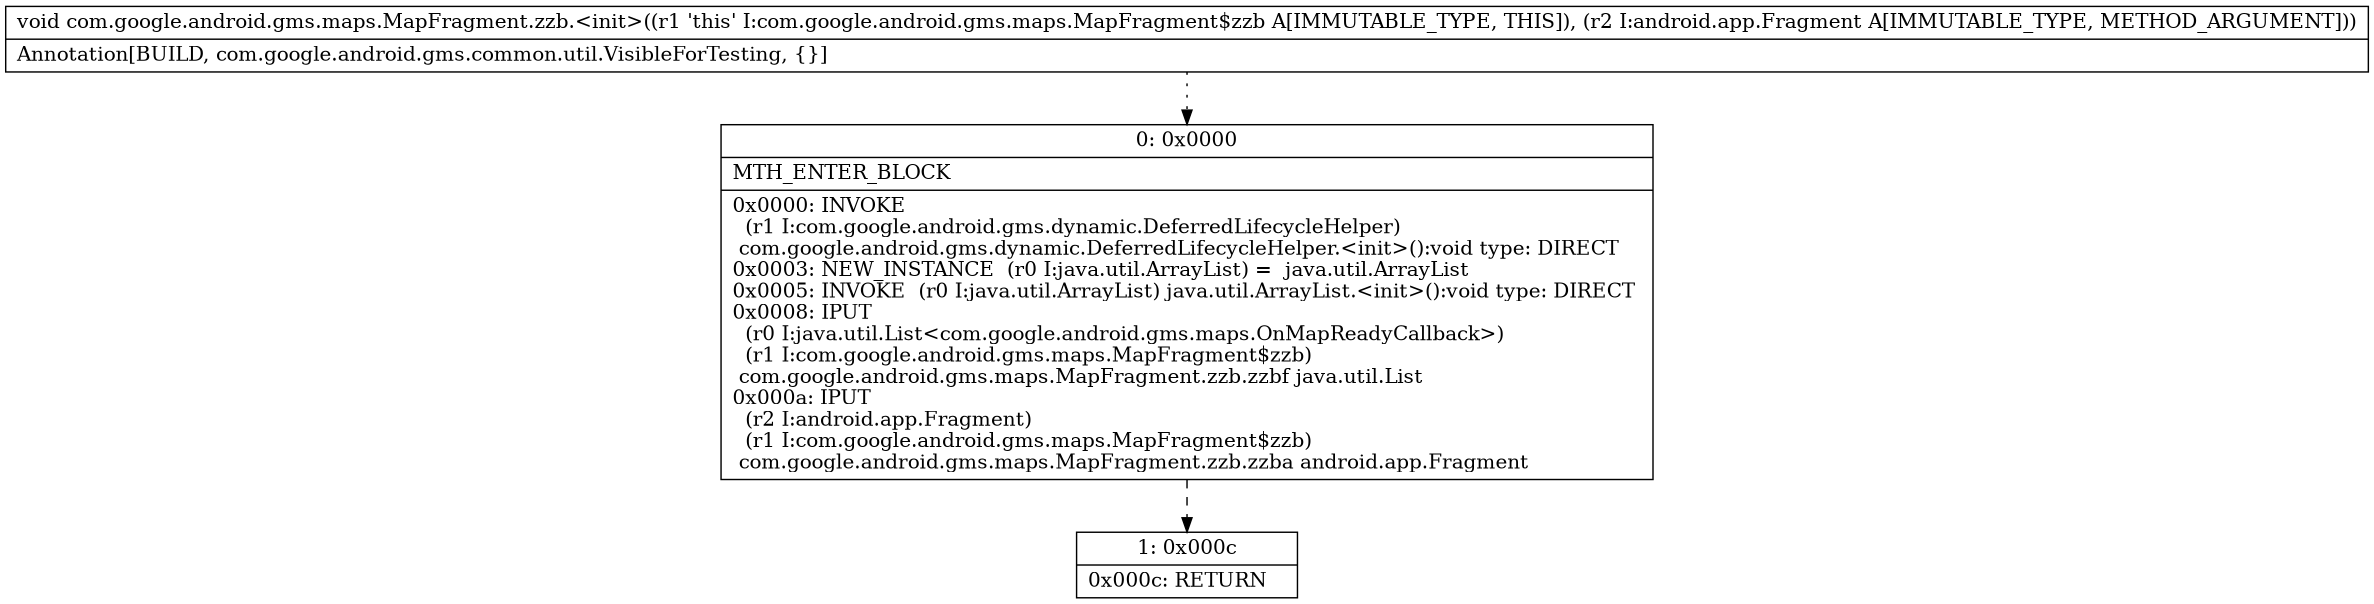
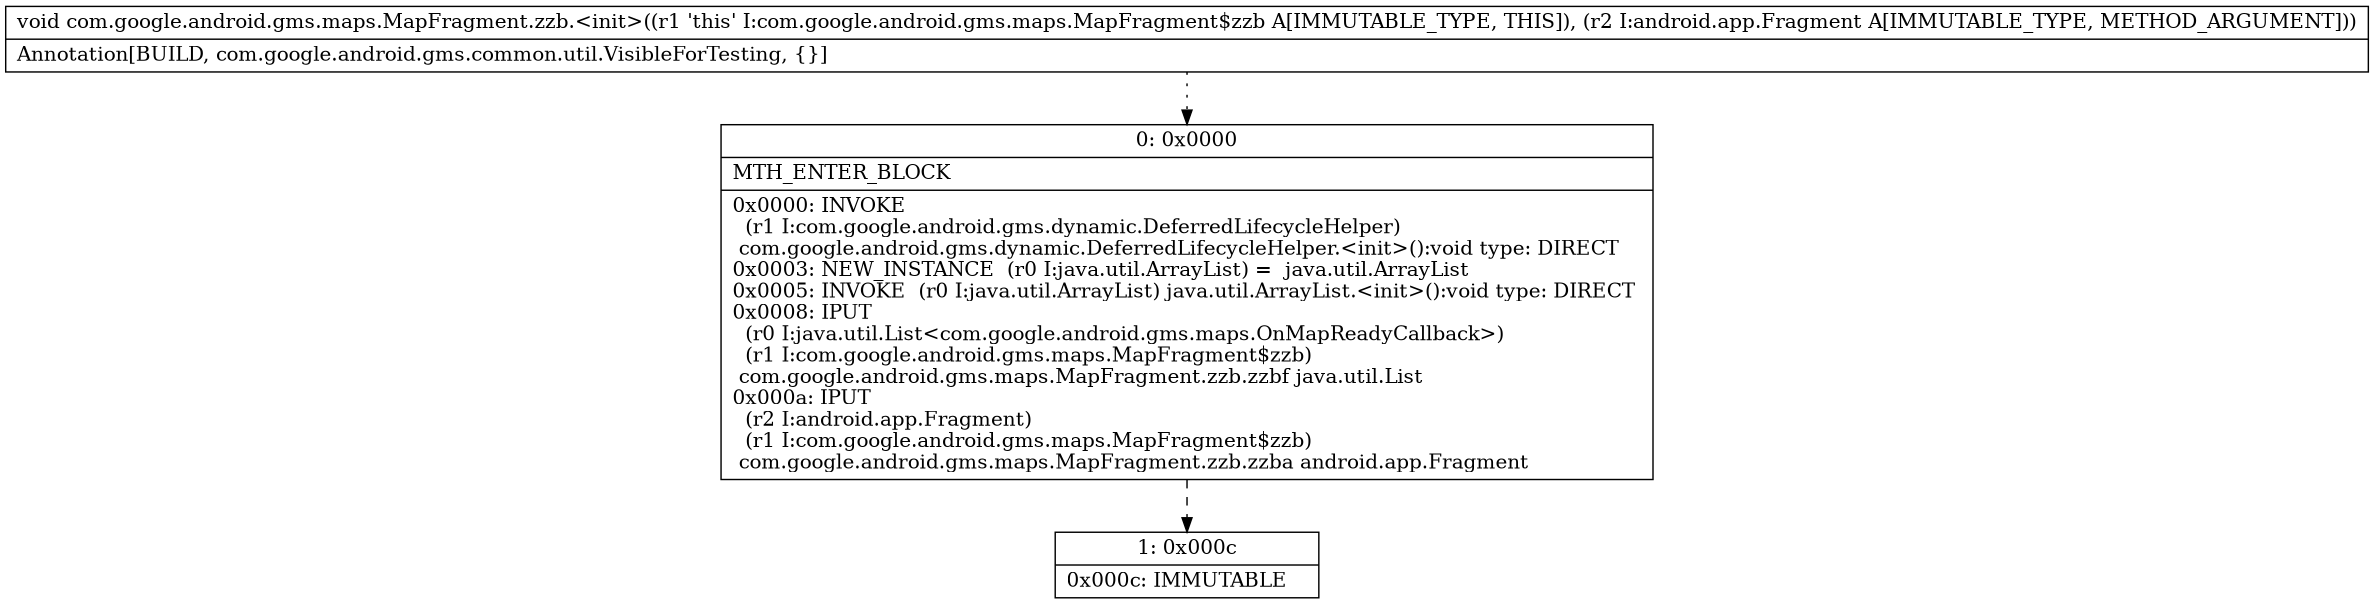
(1187, 581) -> (1187, 581)
